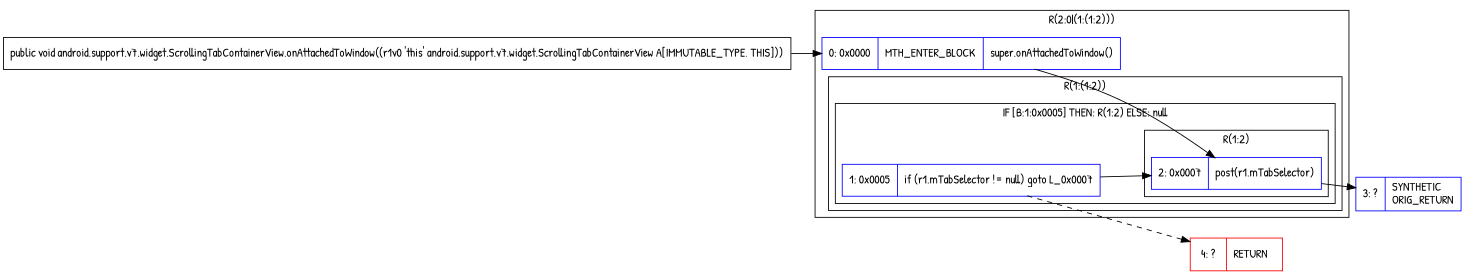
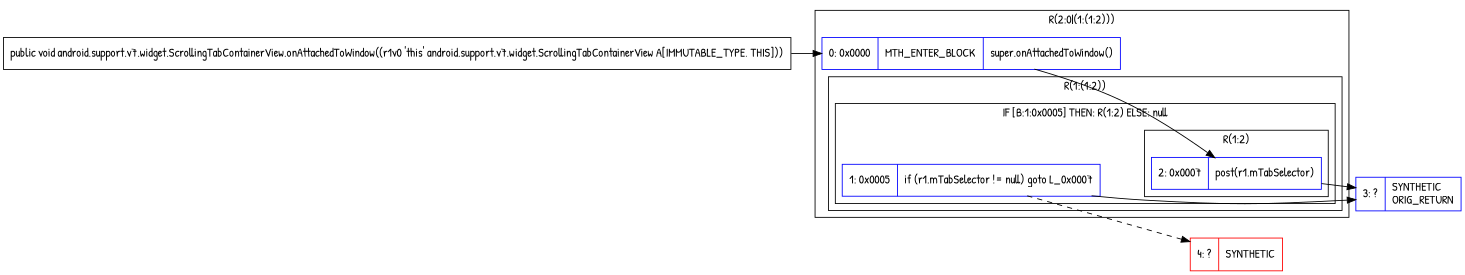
(1121, 176) -> (1219, 203)
(1251, 254) -> (1251, 254)
